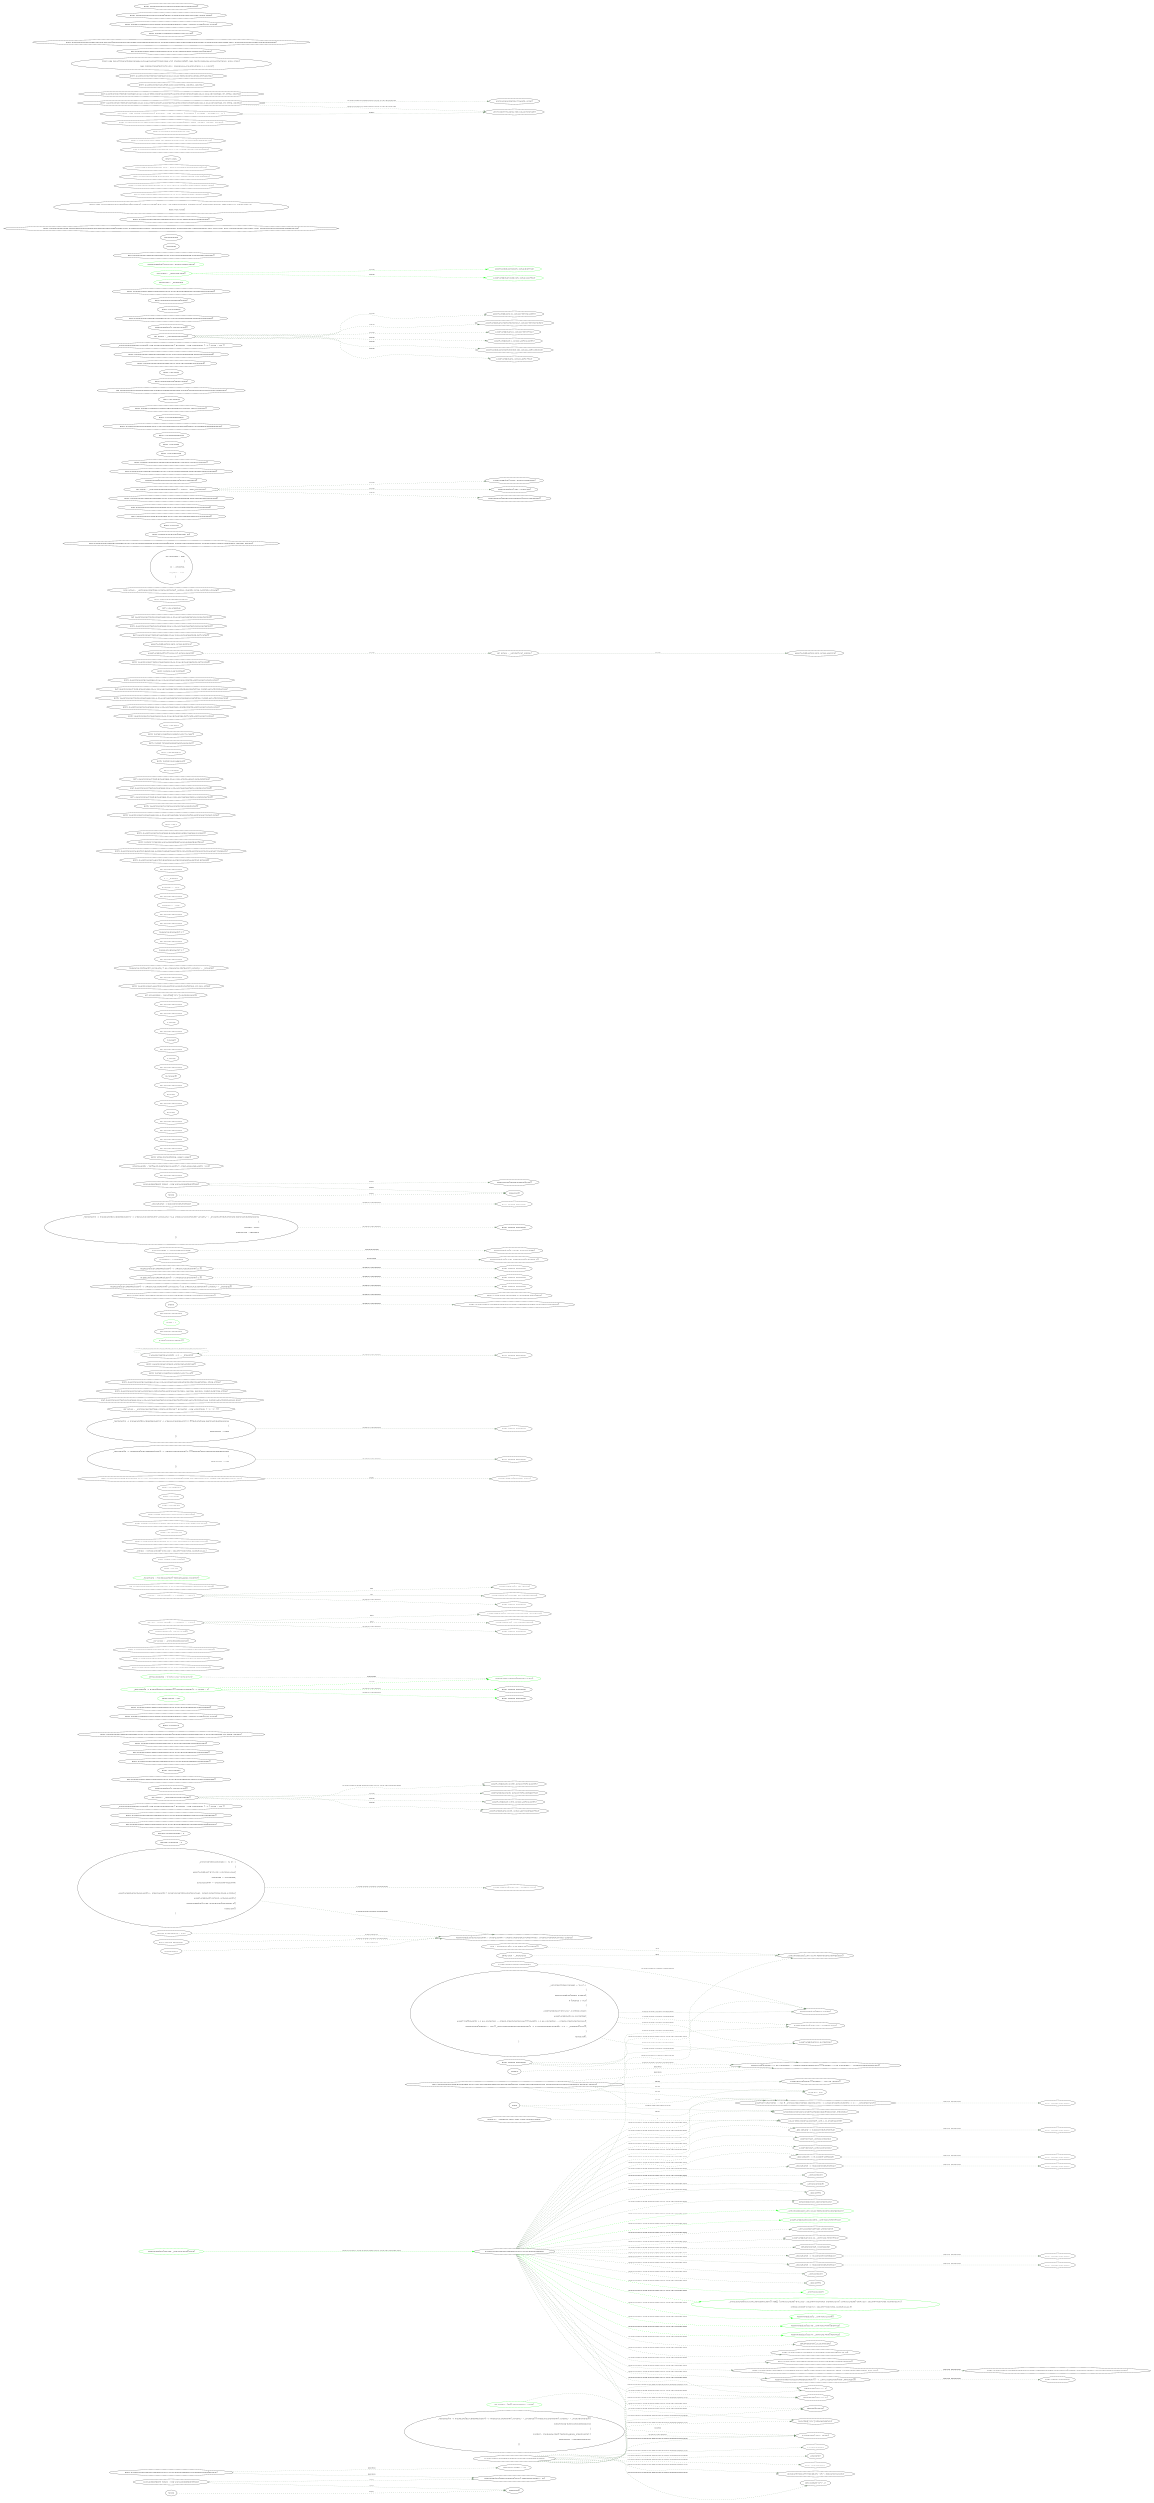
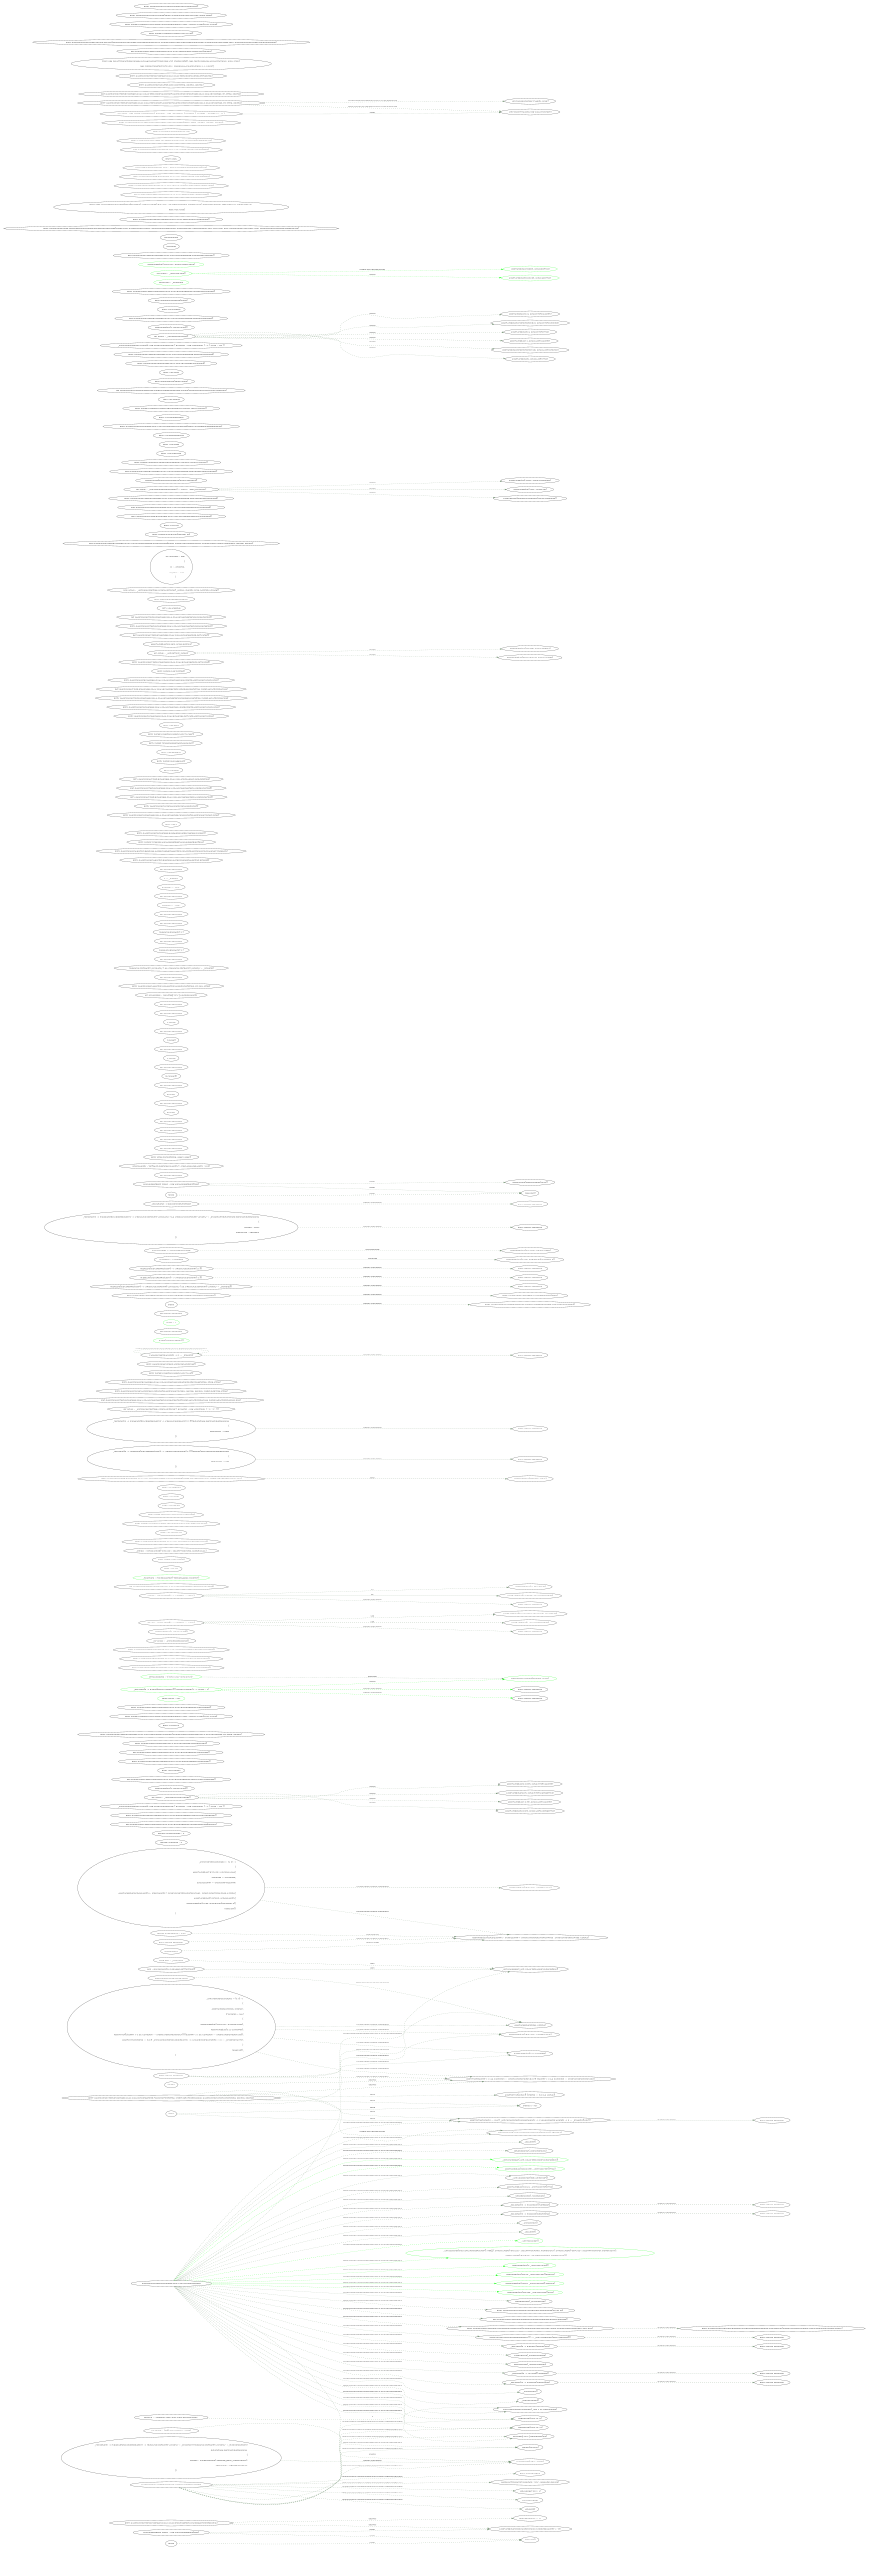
(372, 269) -> (372, 270)
(346, 653) -> (346, 655)
(372, 1786) -> (372, 1786)
(338, 2251) -> (353, 2288)
(514, 2405) -> (171, 2431)
